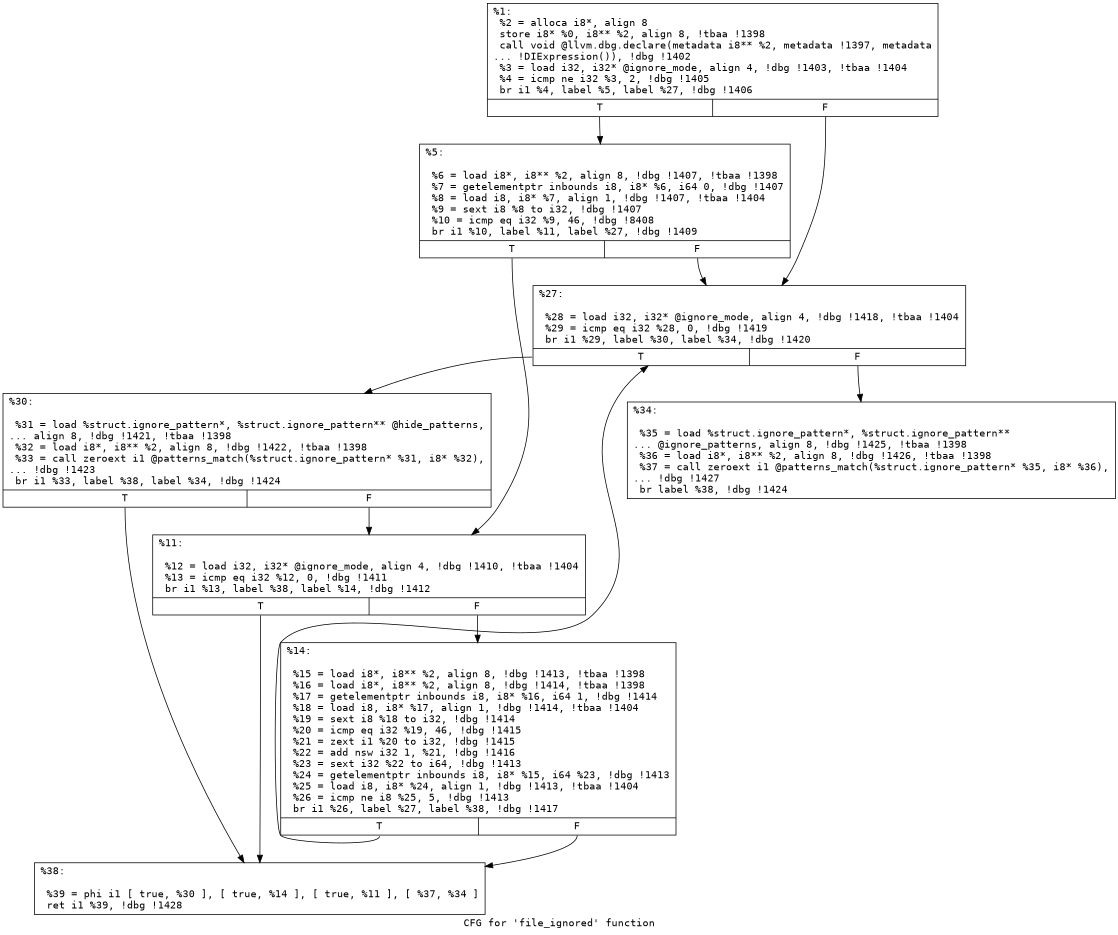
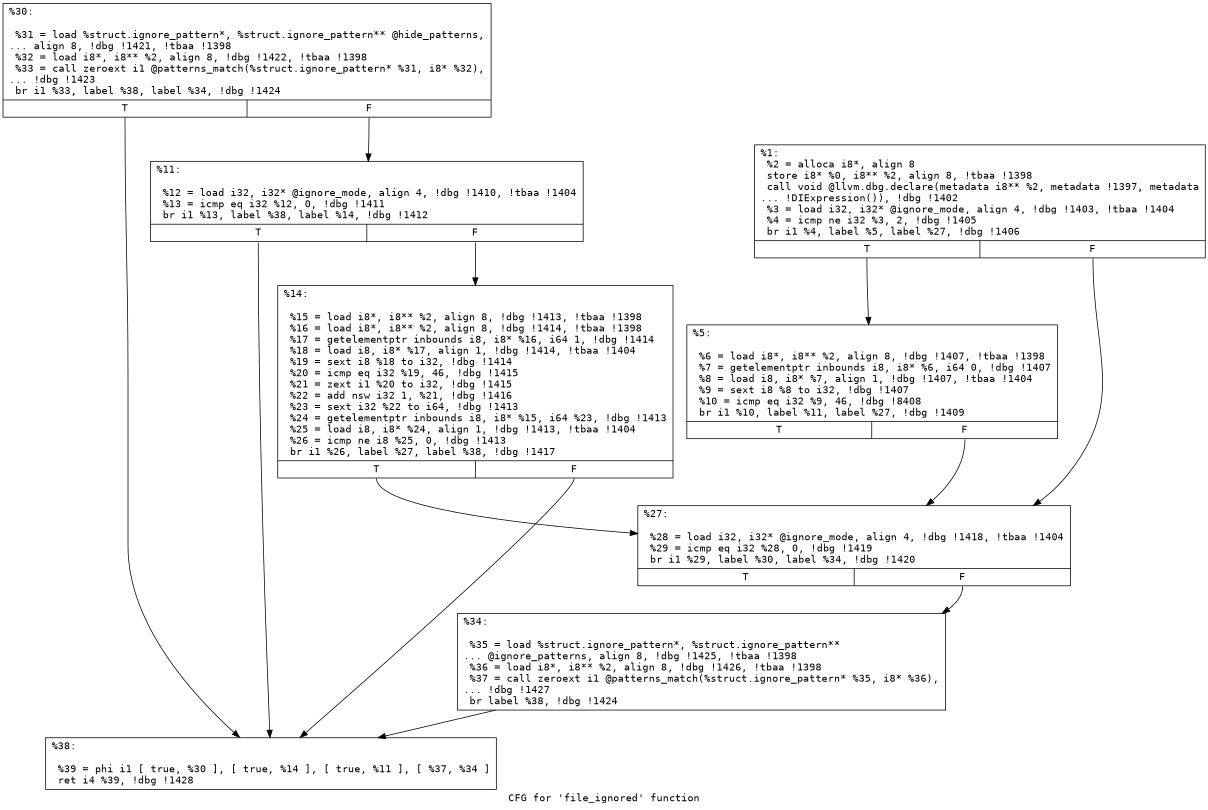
(450, 367) -> none
(528, 401) -> none
none -> (441, 723)
(398, 798) -> (395, 441)
(112, 905) -> (123, 780)
